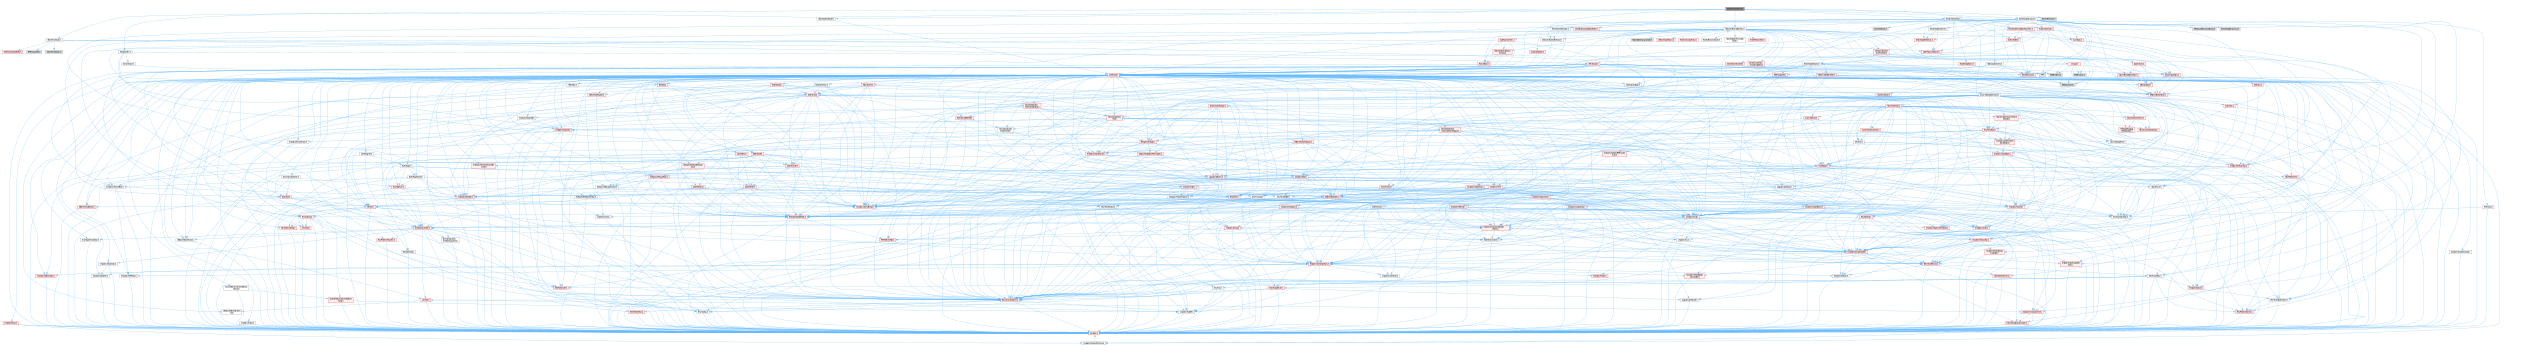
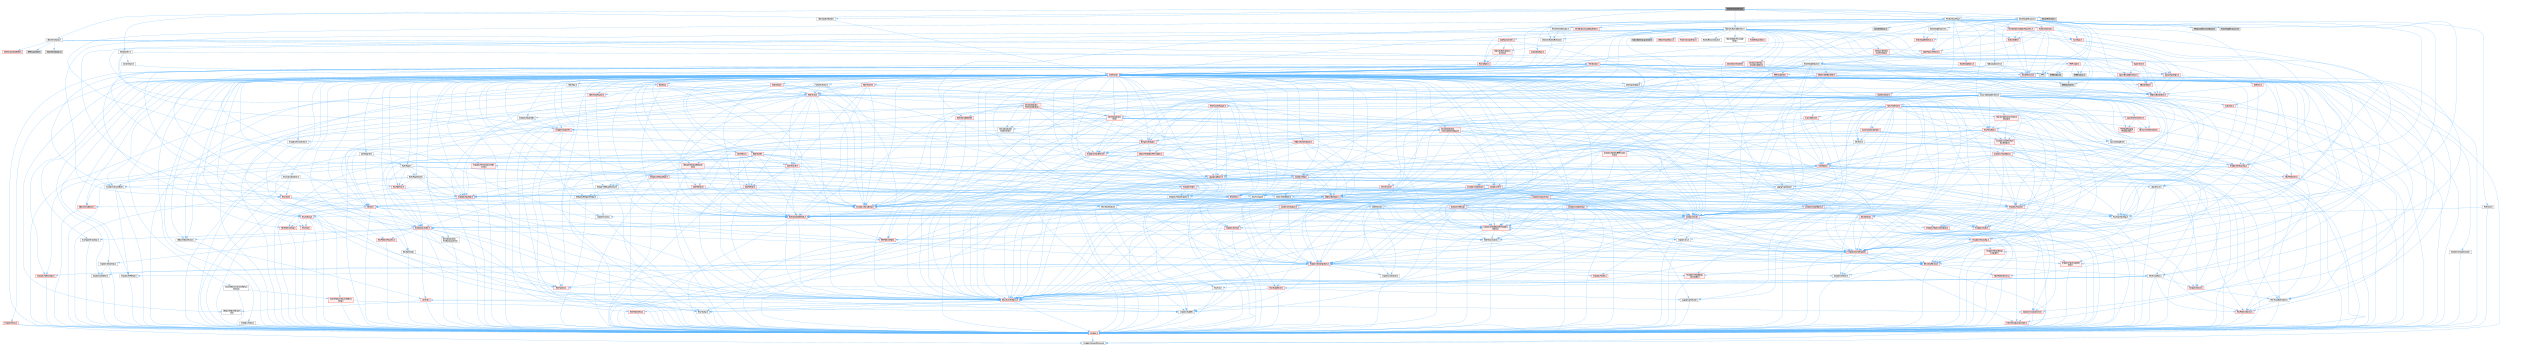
(1712, 35) -> (1712, 34)
(2074, 64) -> (2074, 64)
(1201, 82) -> (557, 74)
(983, 123) -> (1023, 119)
(1284, 197) -> (1284, 197)
(1184, 203) -> (1317, 202)
(1496, 228) -> (1496, 228)
(561, 288) -> (561, 288)
(1095, 339) -> (1093, 337)
